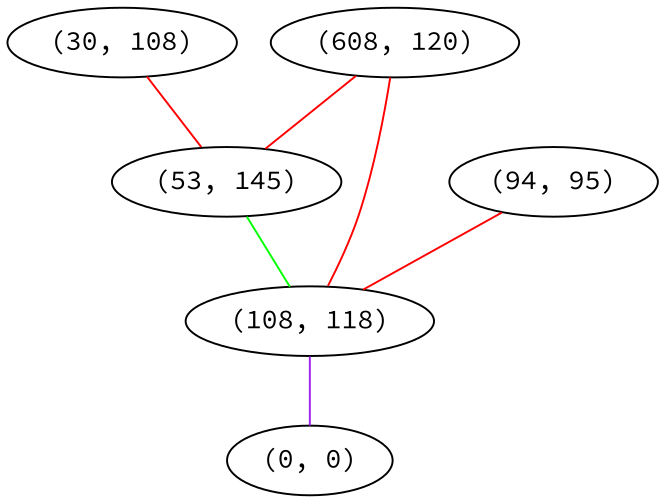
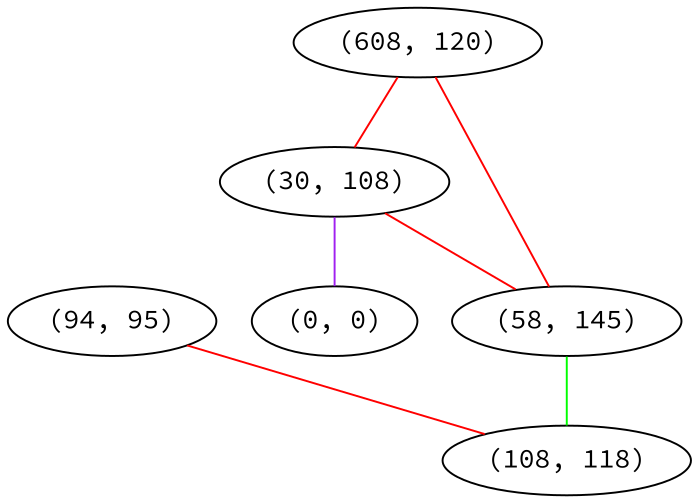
(227, 182) -> (567, 321)
(368, 184) -> (376, 112)
(310, 391) -> (335, 252)
